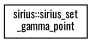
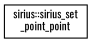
(46, 22) -> (46, 22)
